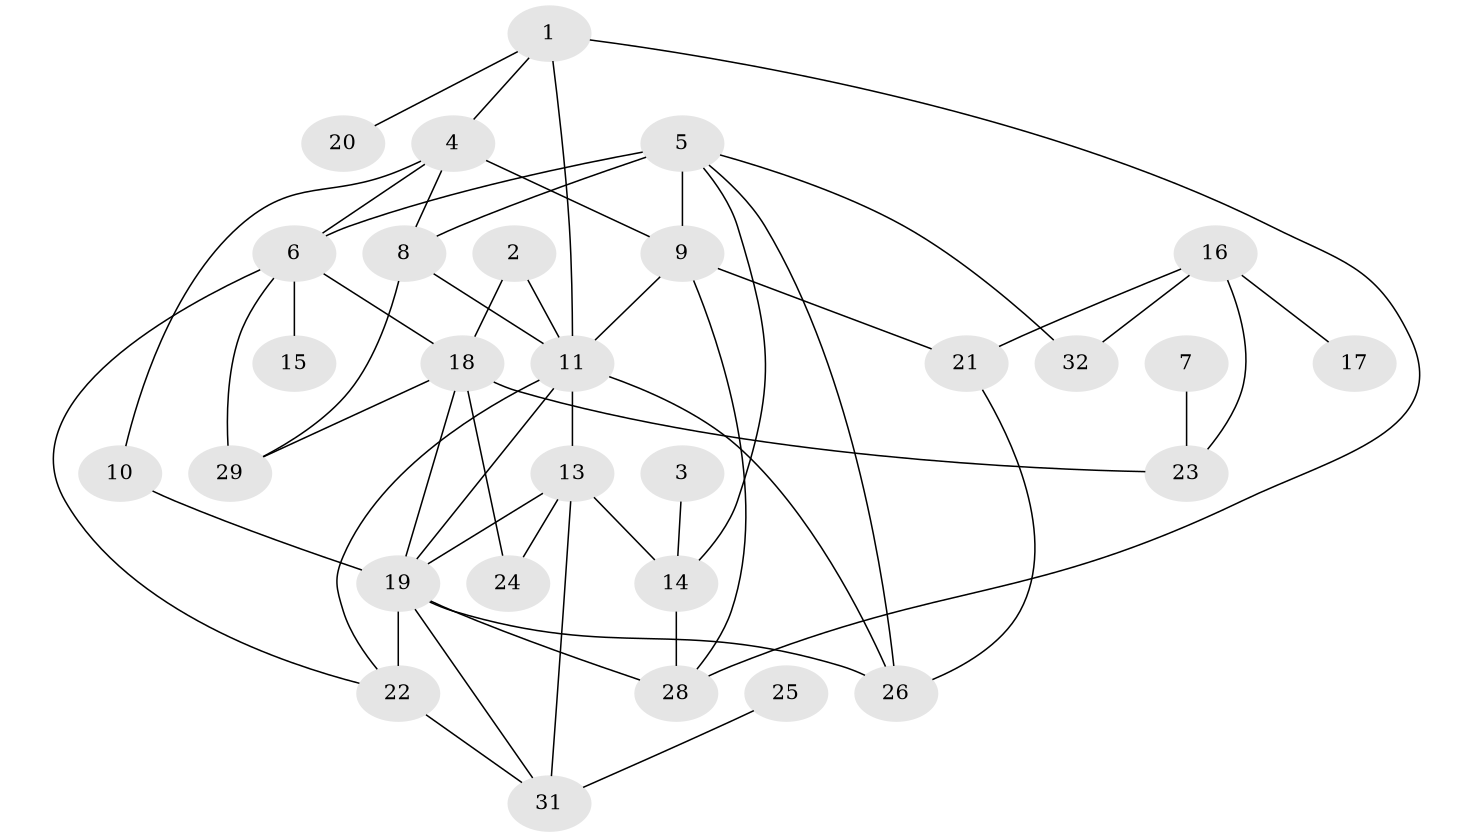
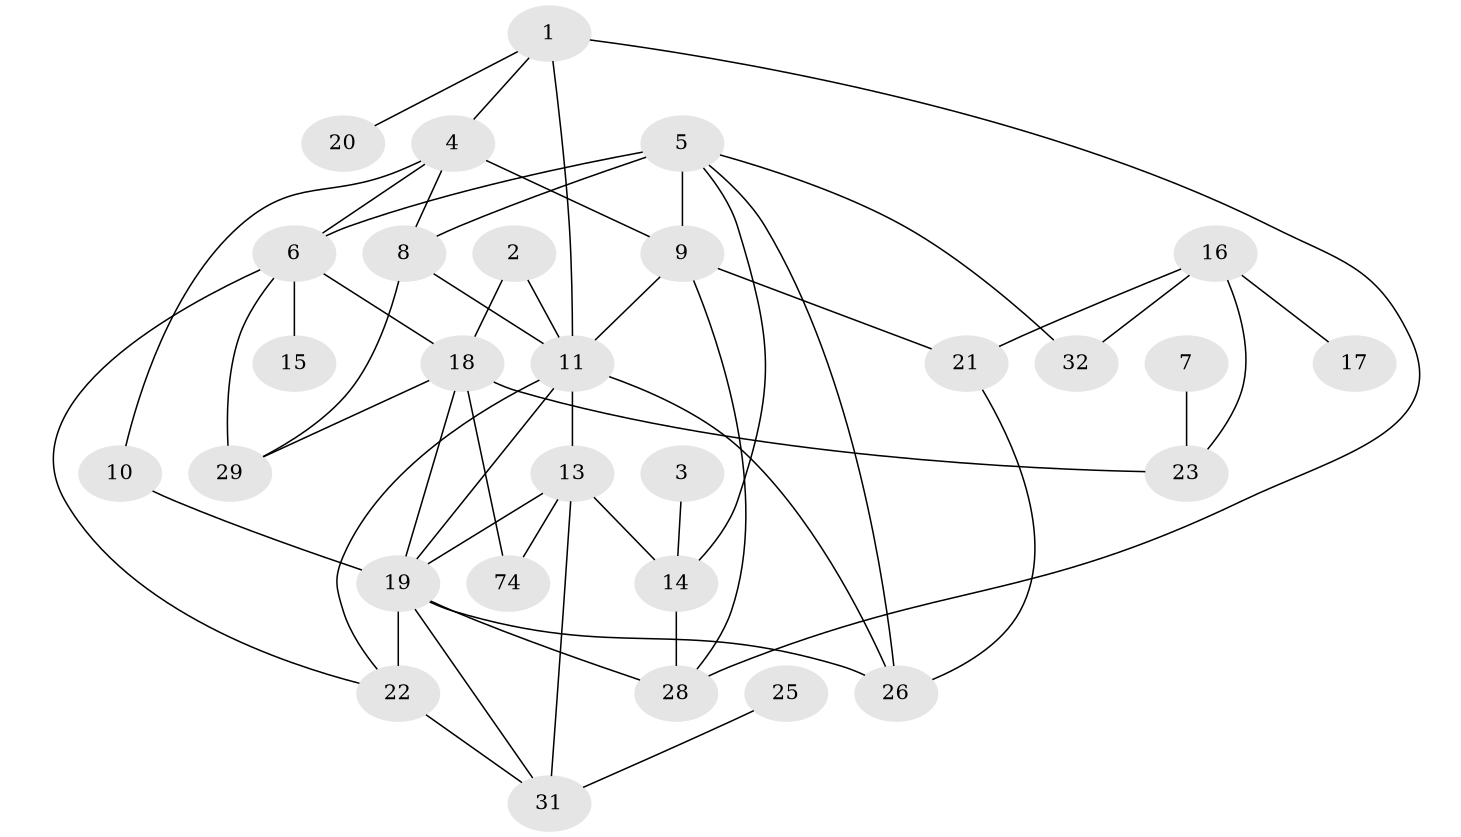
(508, 584) -> (508, 584)
